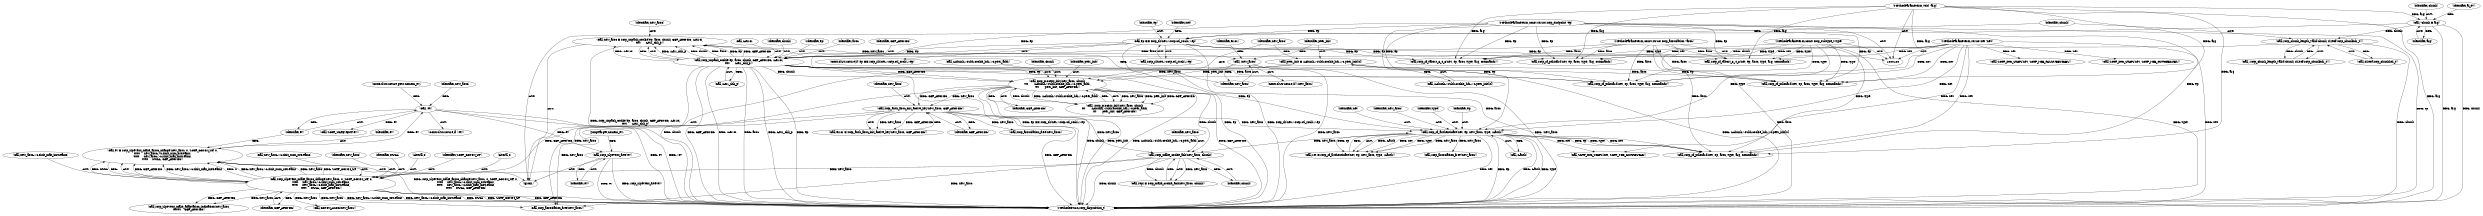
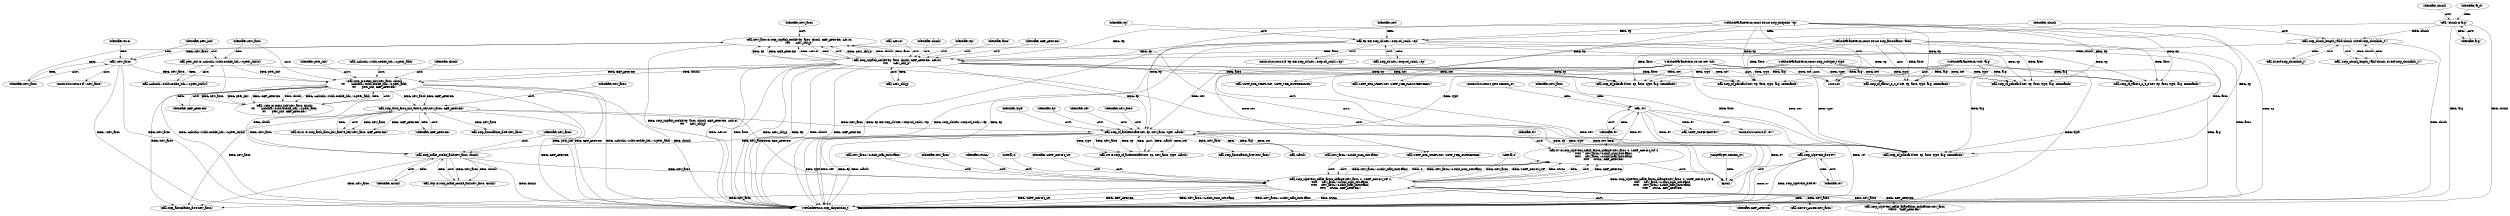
(2182, 8) -> none
(1169, 52) -> (1400, 52)
(1509, 141) -> (1246, 141)
(610, 143) -> (1727, 169)
